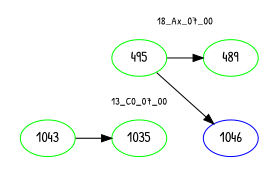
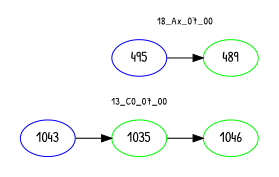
(139, 58) -> (139, 58)
(186, 99) -> (180, 138)
(48, 138) -> (48, 138)
(231, 138) -> (231, 138)
